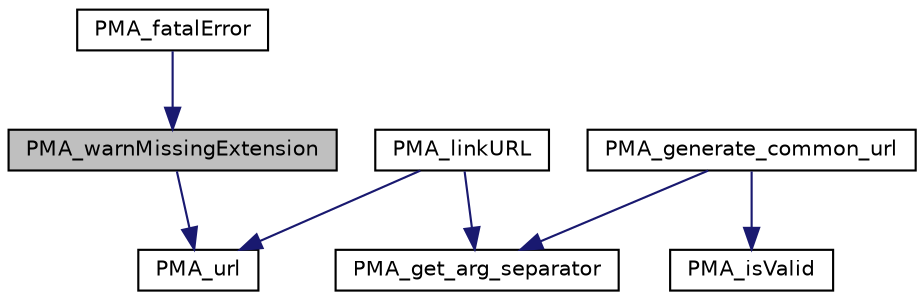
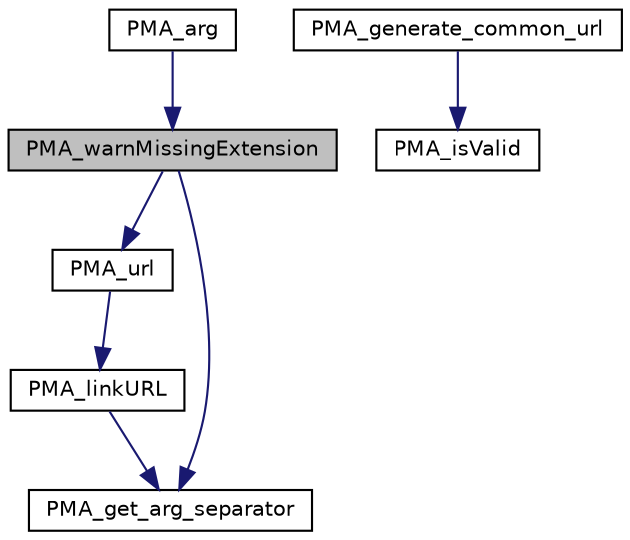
(173, 30) -> (173, 30)
(340, 206) -> (106, 320)
(624, 206) -> (208, 320)
